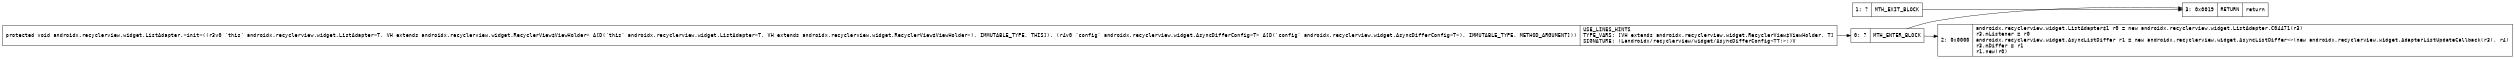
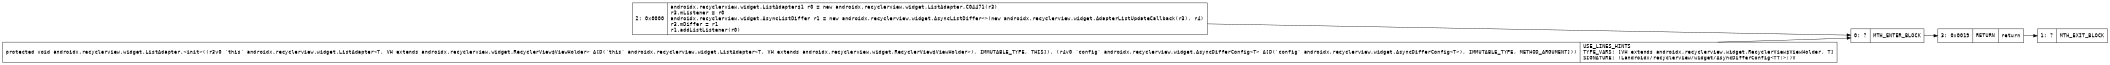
(2006, 10) -> (2029, 36)
(1929, 36) -> (1527, 29)
(1992, 52) -> (706, 30)
